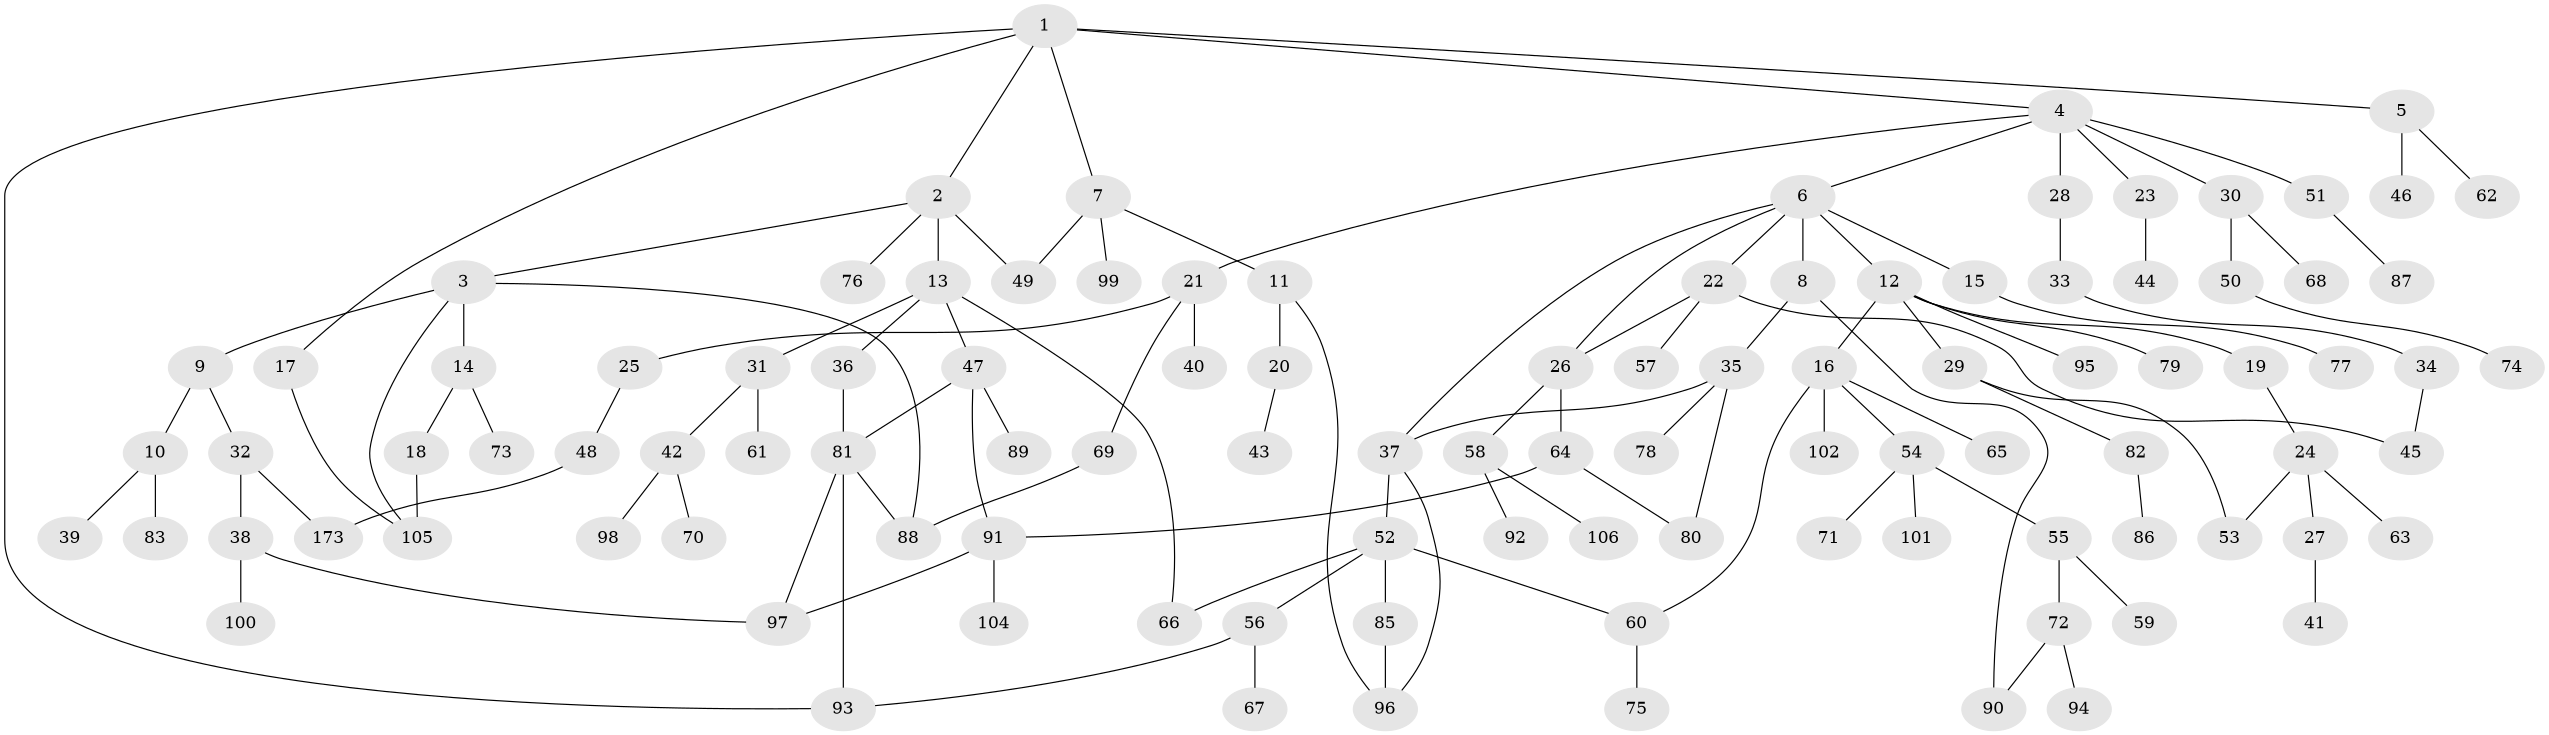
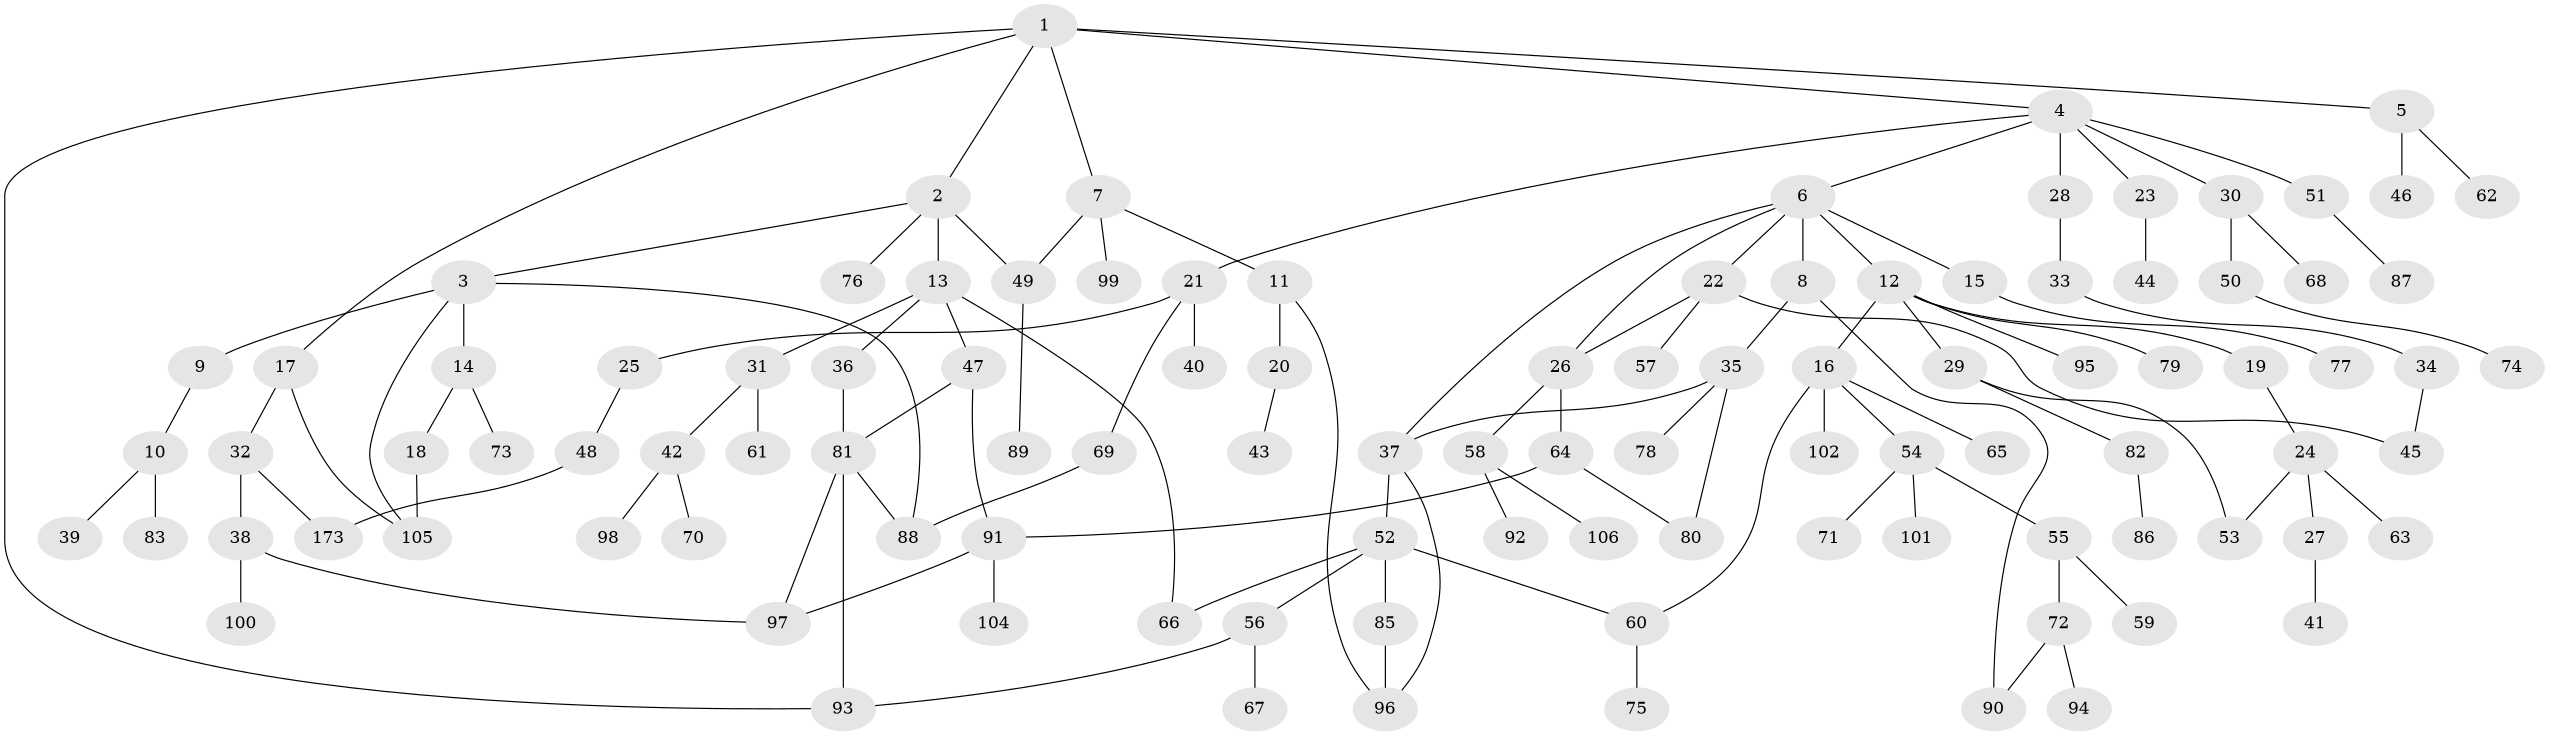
(221, 410) -> (263, 410)
(996, 410) -> (1021, 368)
